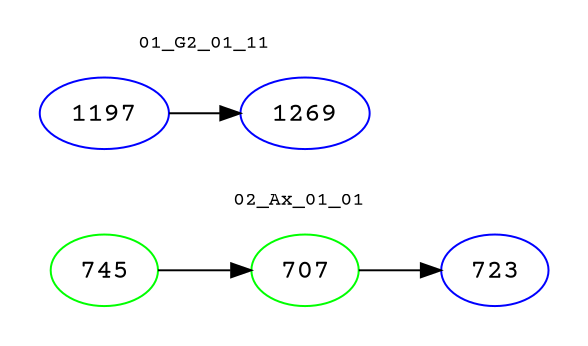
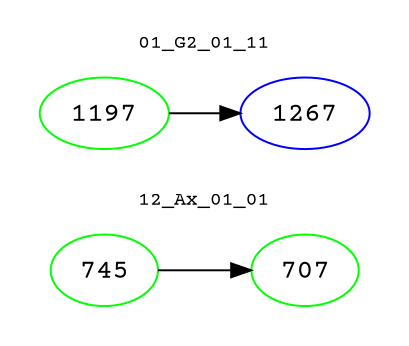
(104, 113) -> (104, 113)
(305, 113) -> (305, 113)
(300, 200) -> (205, 200)
(495, 270) -> none
